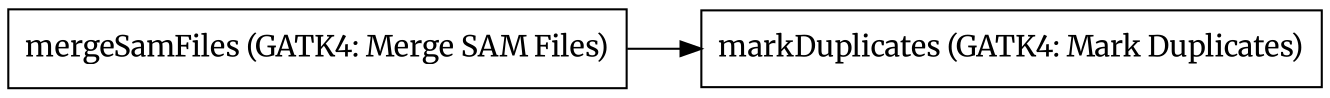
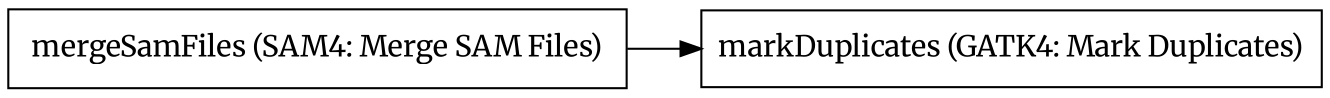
(317, 49) -> (317, 49)
